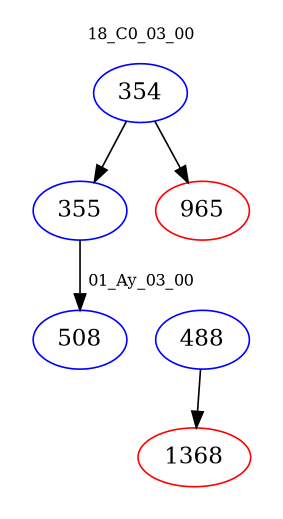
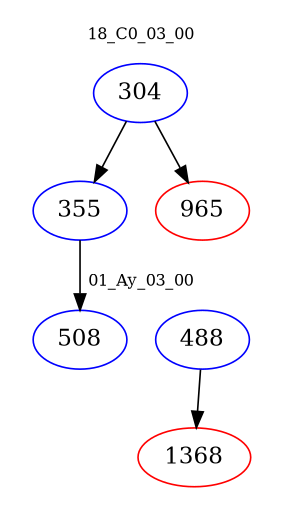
(140, 93) -> (140, 93)
